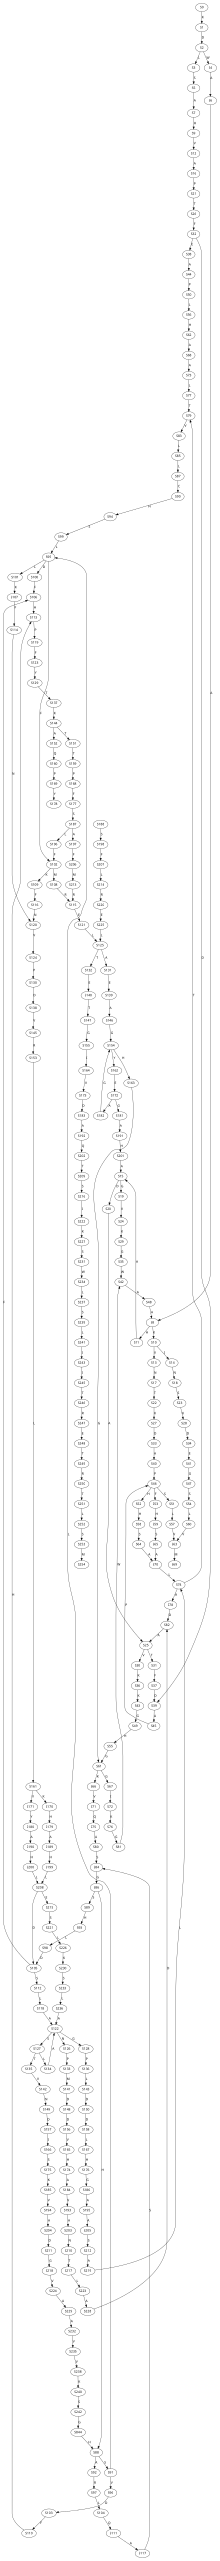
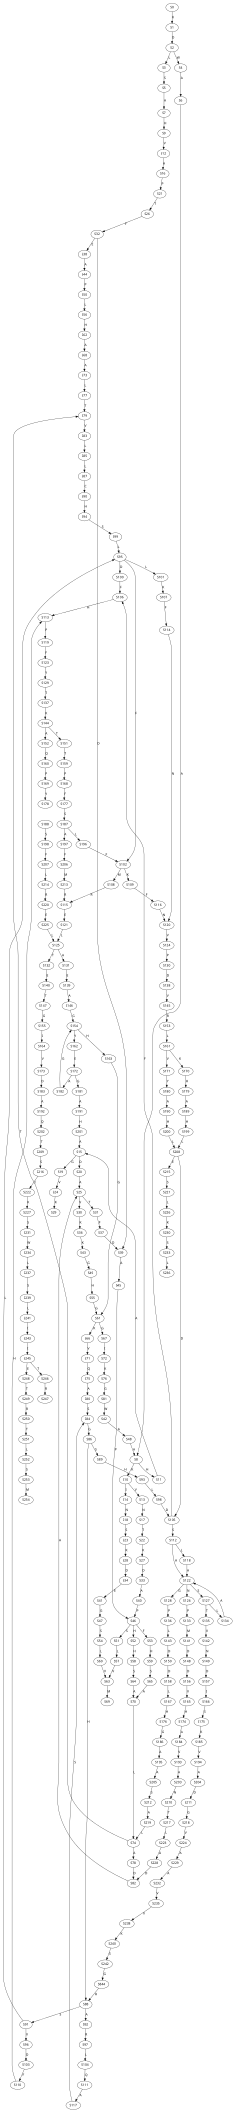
(121, 1262) -> none
(82, 1432) -> (27, 1368)
(58, 2018) -> (174, 1561)
